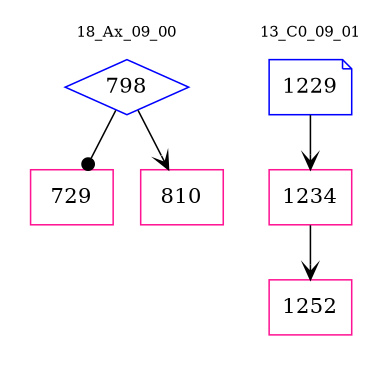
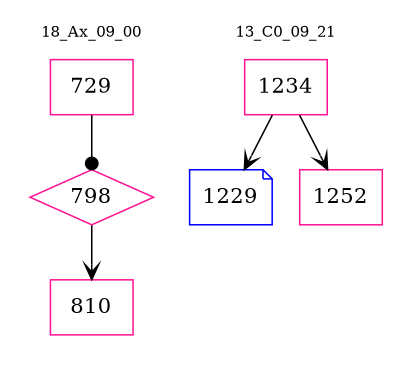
(310, 33) -> (286, 33)
(127, 87) -> (92, 197)
(103, 134) -> (92, 136)
(310, 135) -> (262, 135)
